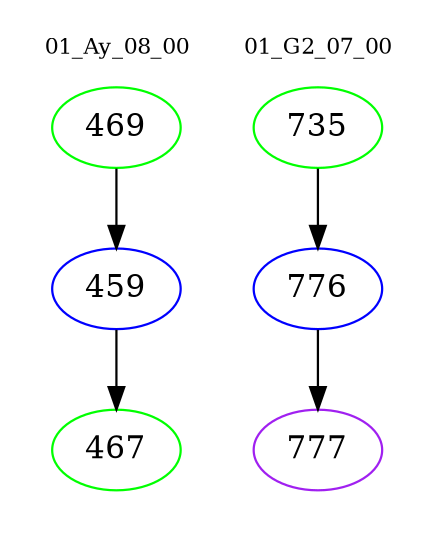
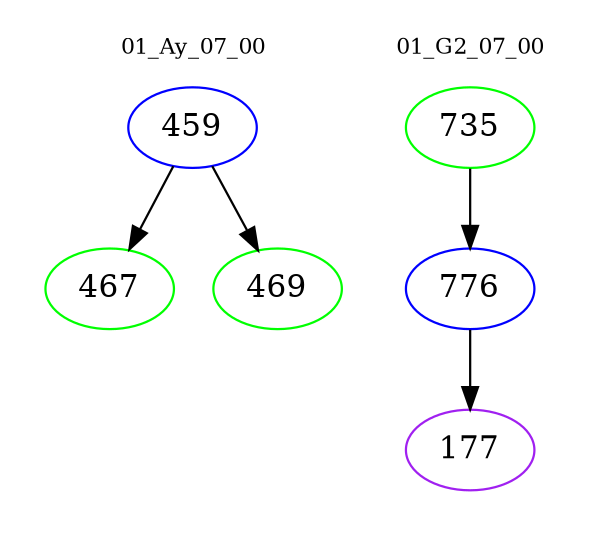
(118, 48) -> (194, 48)
(116, 197) -> (230, 198)
(318, 450) -> (470, 450)
